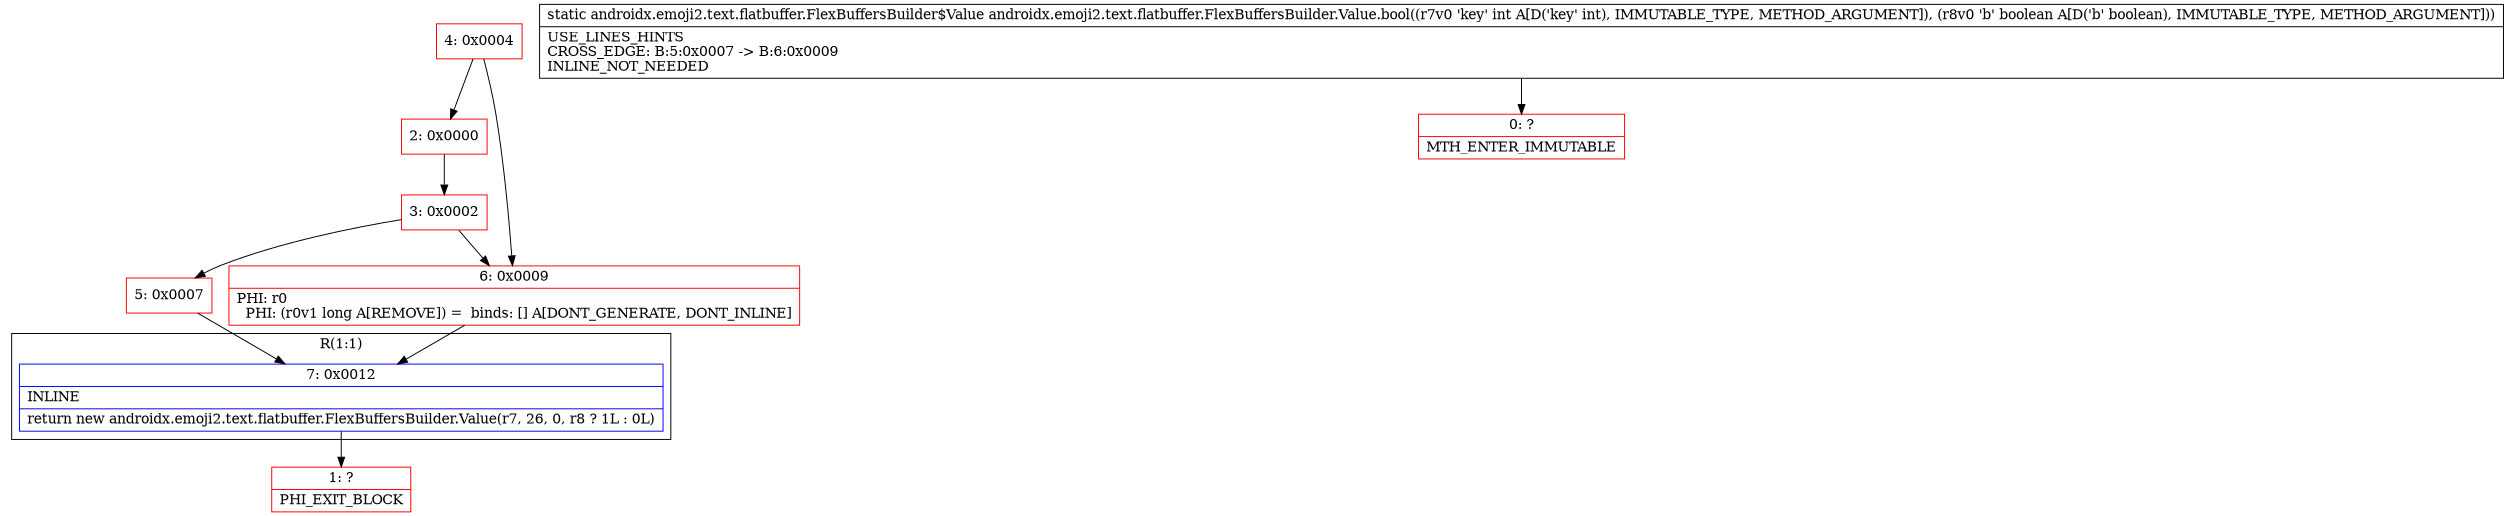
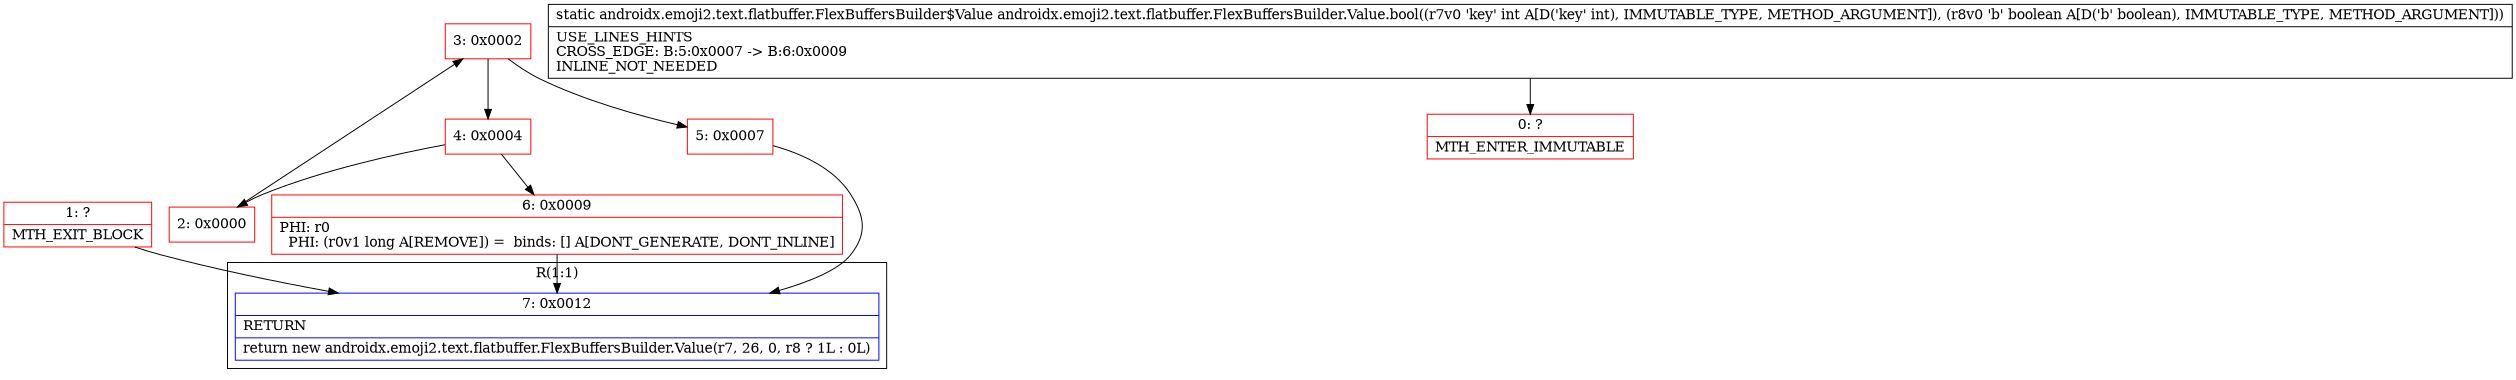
(471, 244) -> (488, 84)
(54, 397) -> (275, 326)
(341, 446) -> (236, 273)
(341, 500) -> (78, 235)
